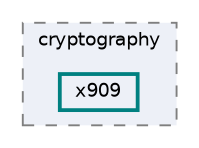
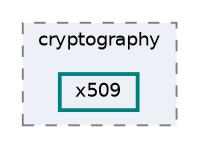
(99, 92) -> (99, 92)
